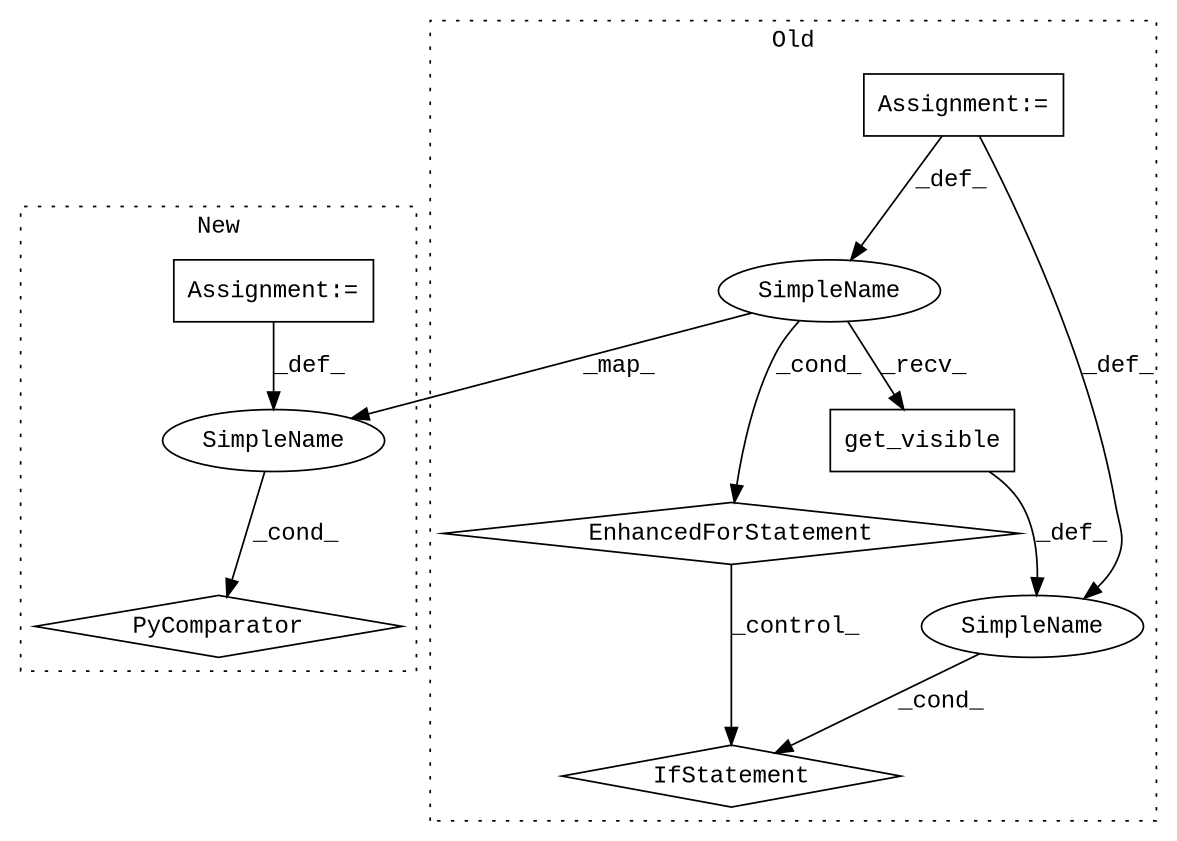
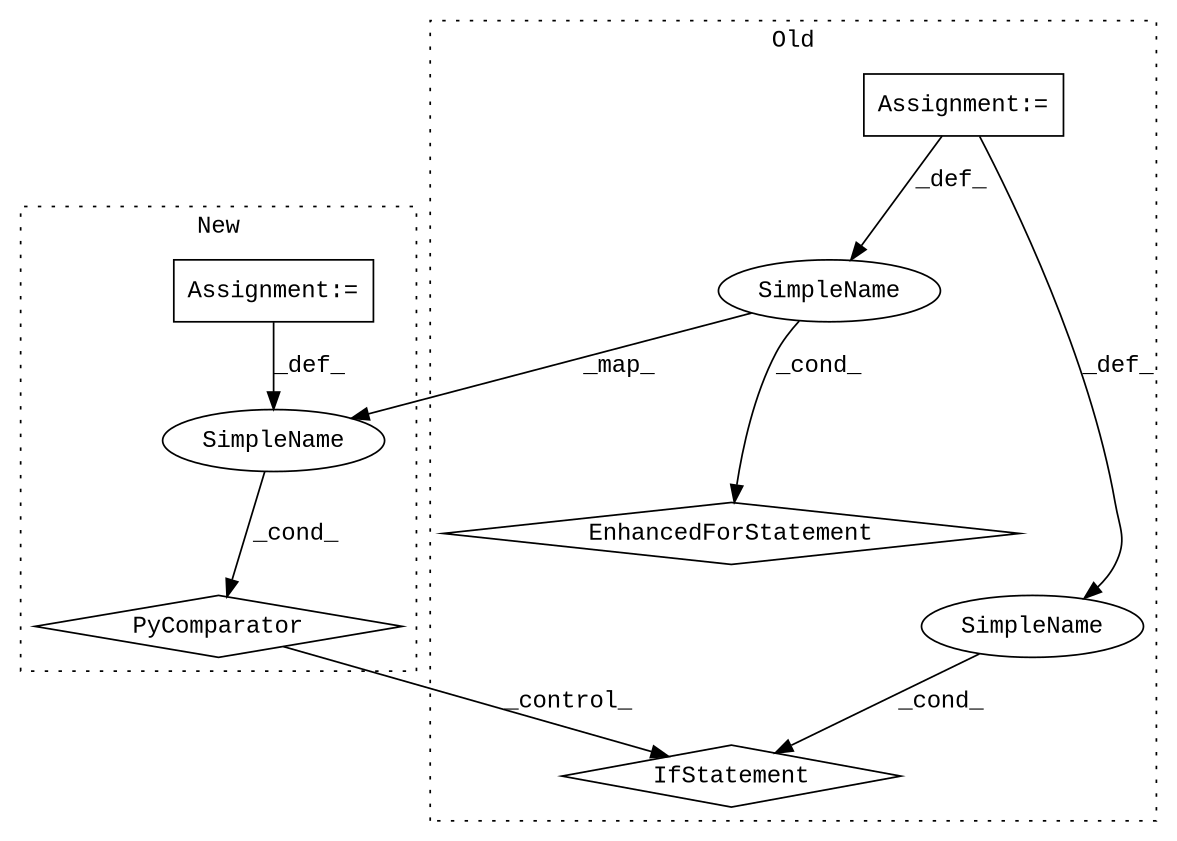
(922, 441) -> none
(731, 646) -> (468, 699)
